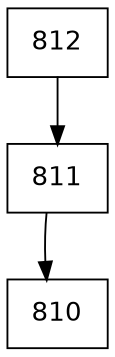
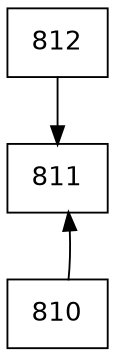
(45, 237) -> (70, 256)
